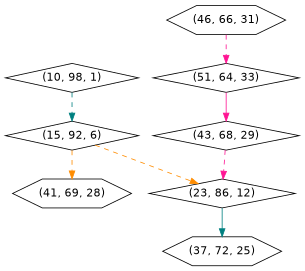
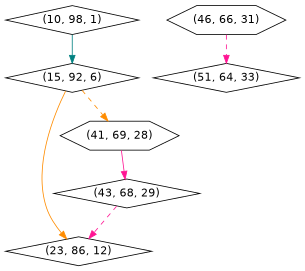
(72, 103) -> (72, 45)
(226, 103) -> (123, 161)
(143, 163) -> (43, 162)
(222, 251) -> none
